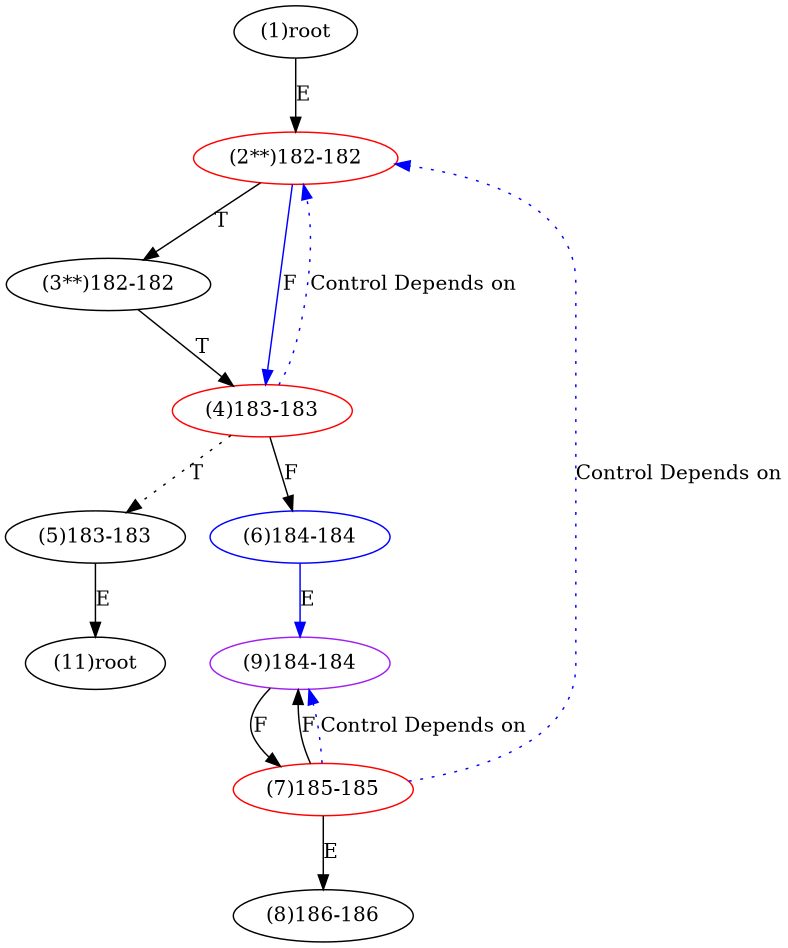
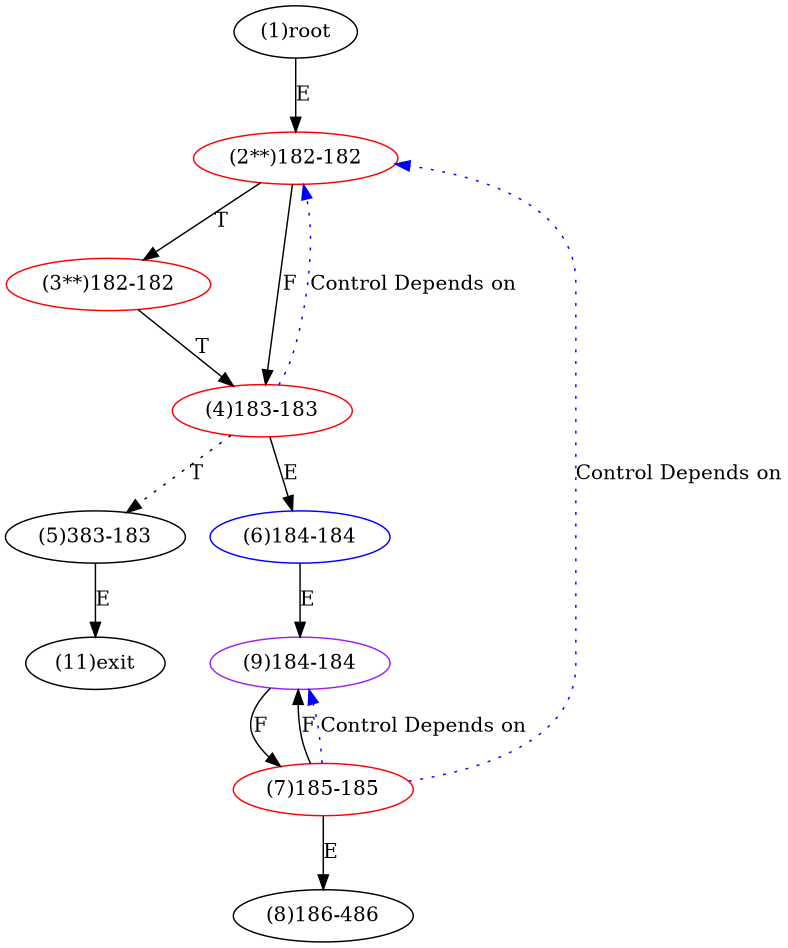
(280, 277) -> (280, 277)
(108, 284) -> (108, 284)
(291, 474) -> (291, 474)
(95, 537) -> (95, 537)
(300, 593) -> (300, 593)
(95, 663) -> (95, 663)
(323, 916) -> (323, 916)
